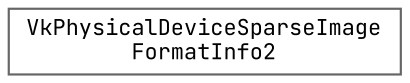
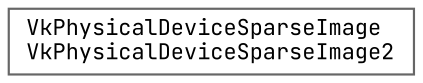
(205, 42) -> (211, 42)
